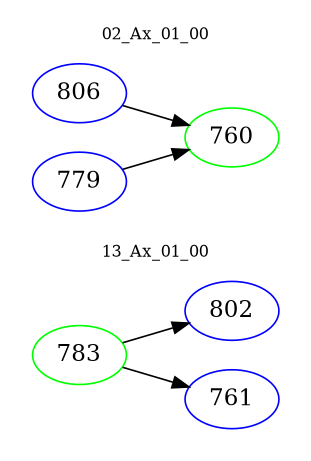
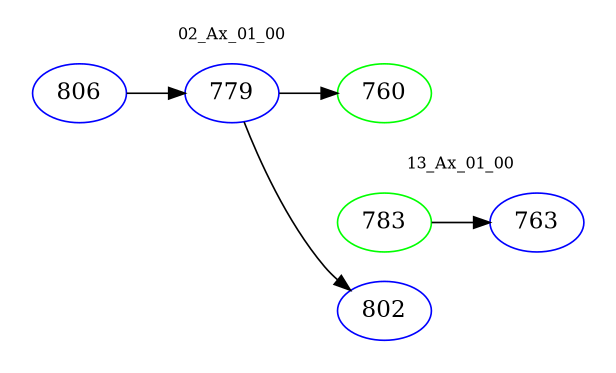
(148, 113) -> (148, 93)
(148, 335) -> (283, 206)
(232, 399) -> (537, 223)
